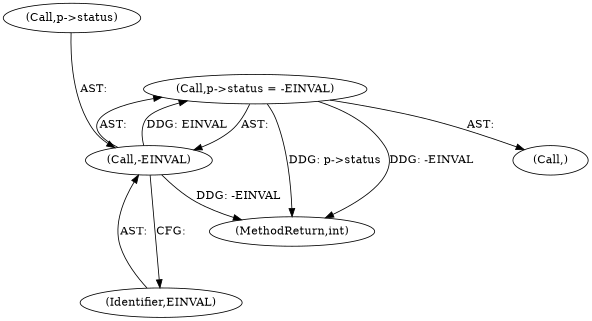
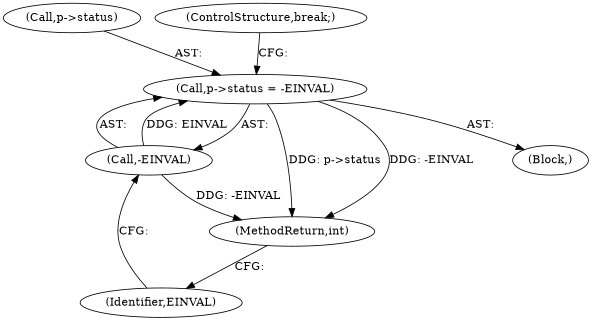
none -> (261, 18)
(77, 93) -> (158, 52)
(551, 160) -> (551, 160)
(155, 227) -> (230, 265)
(136, 232) -> (136, 232)
